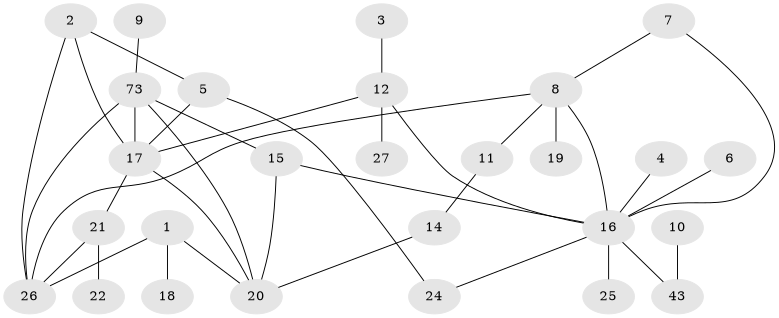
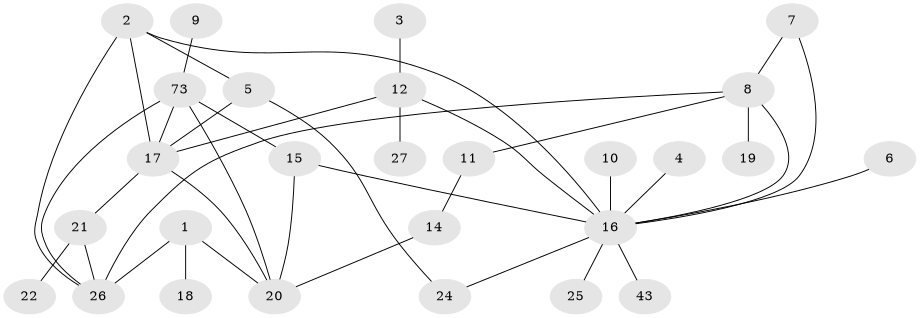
none -> (387, 59)
(678, 262) -> (611, 193)
